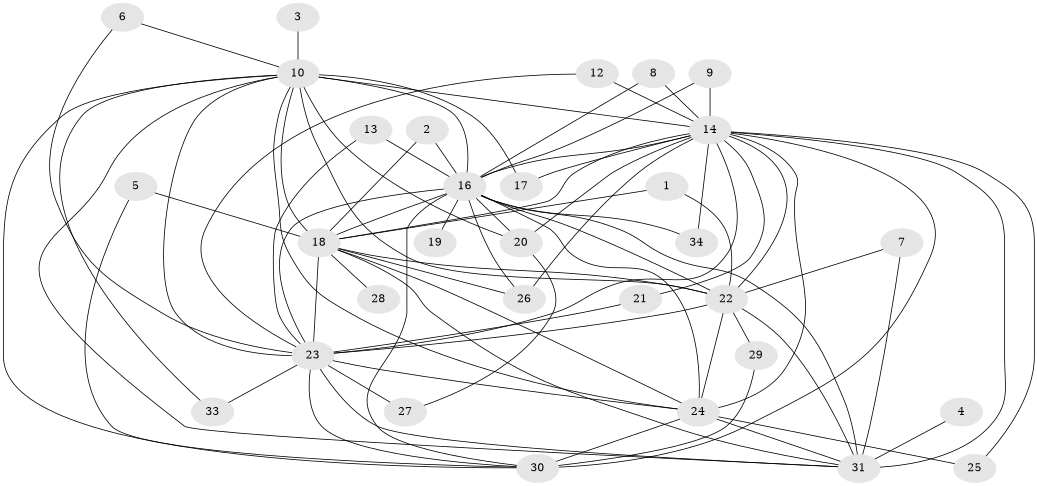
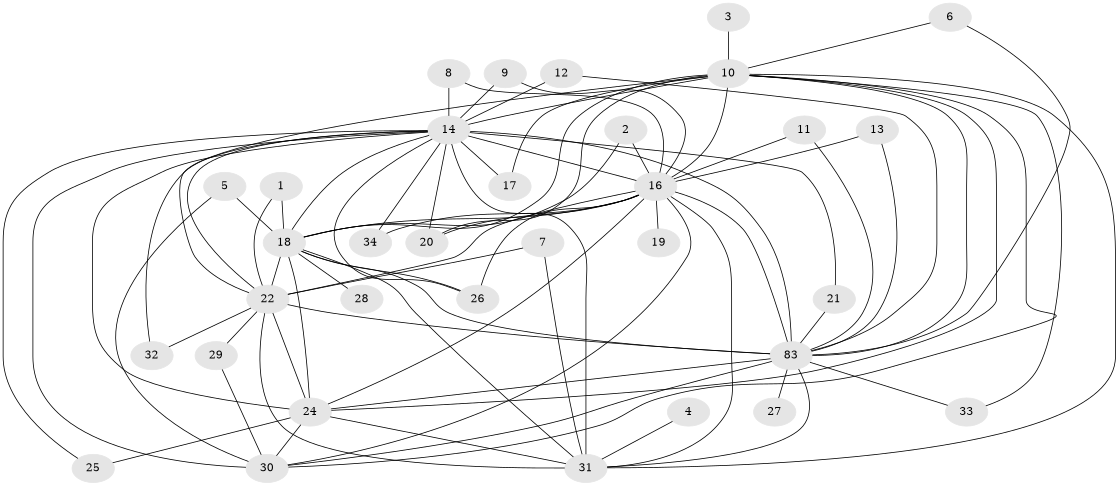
none -> (804, 130)
(522, 350) -> none
none -> (152, 356)
(313, 356) -> (791, 356)
